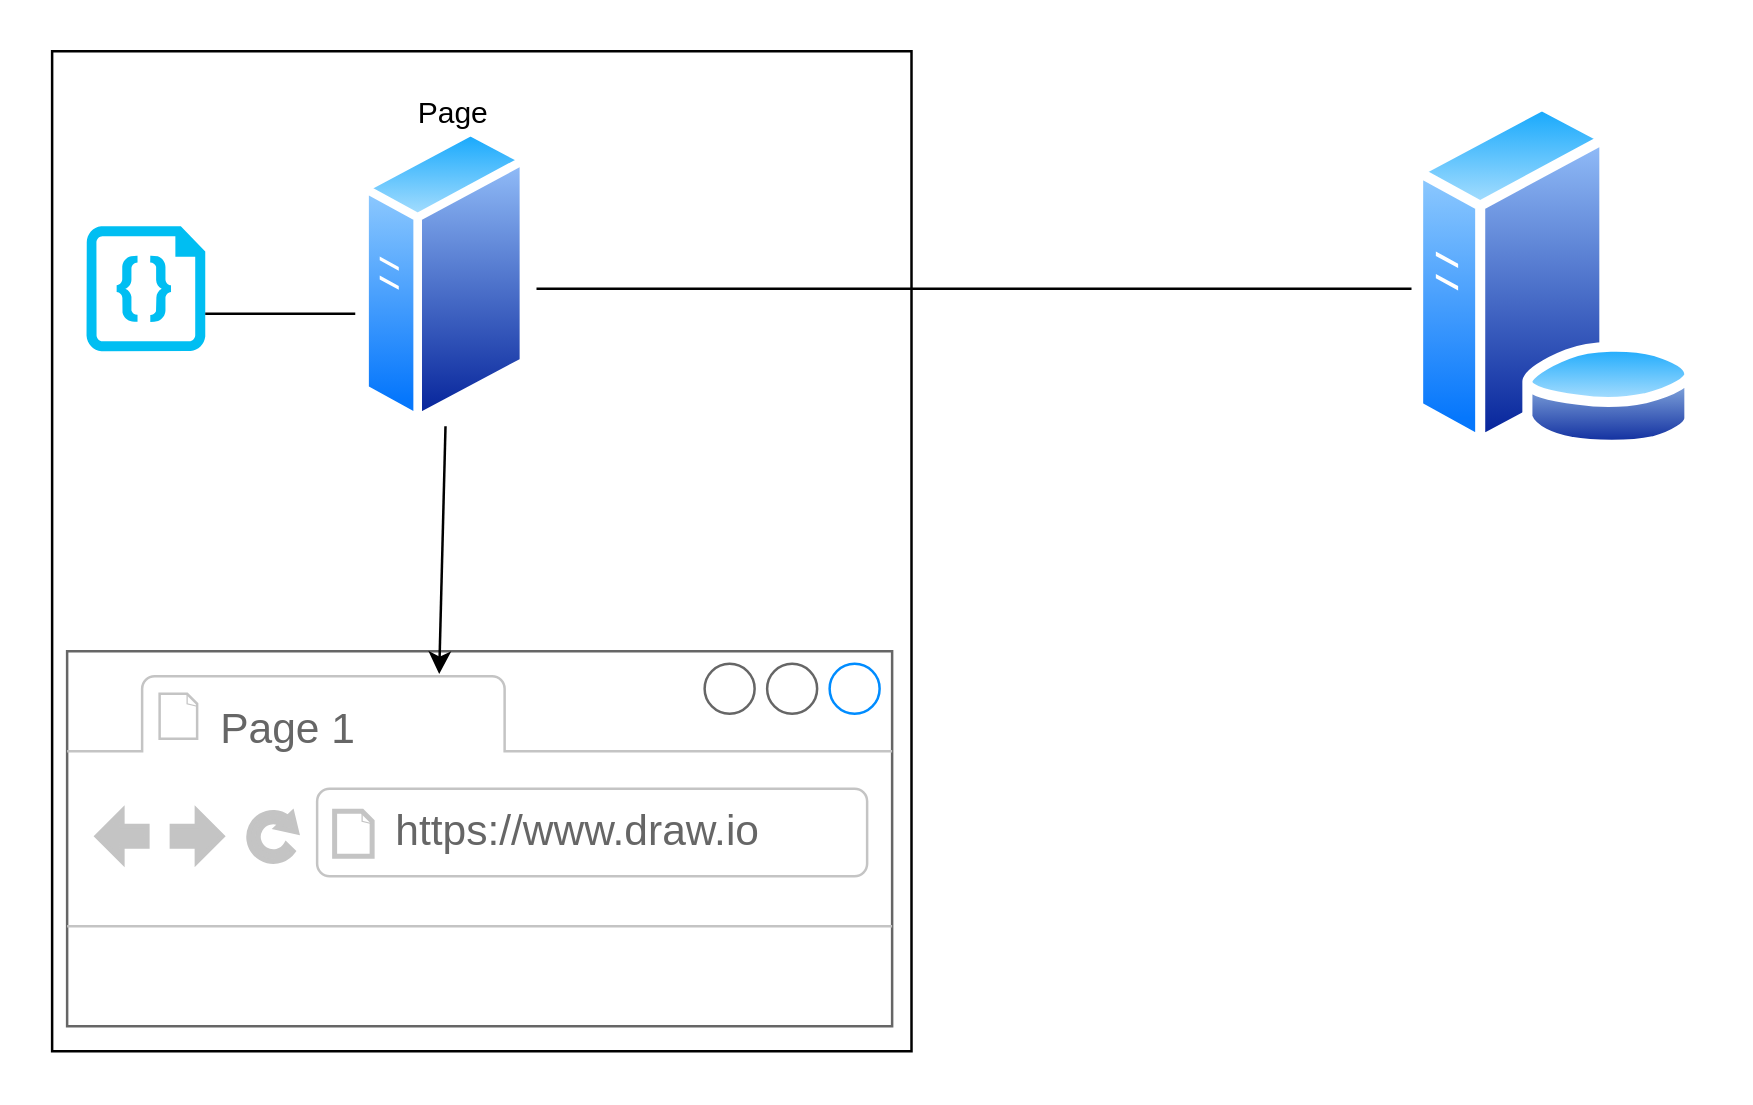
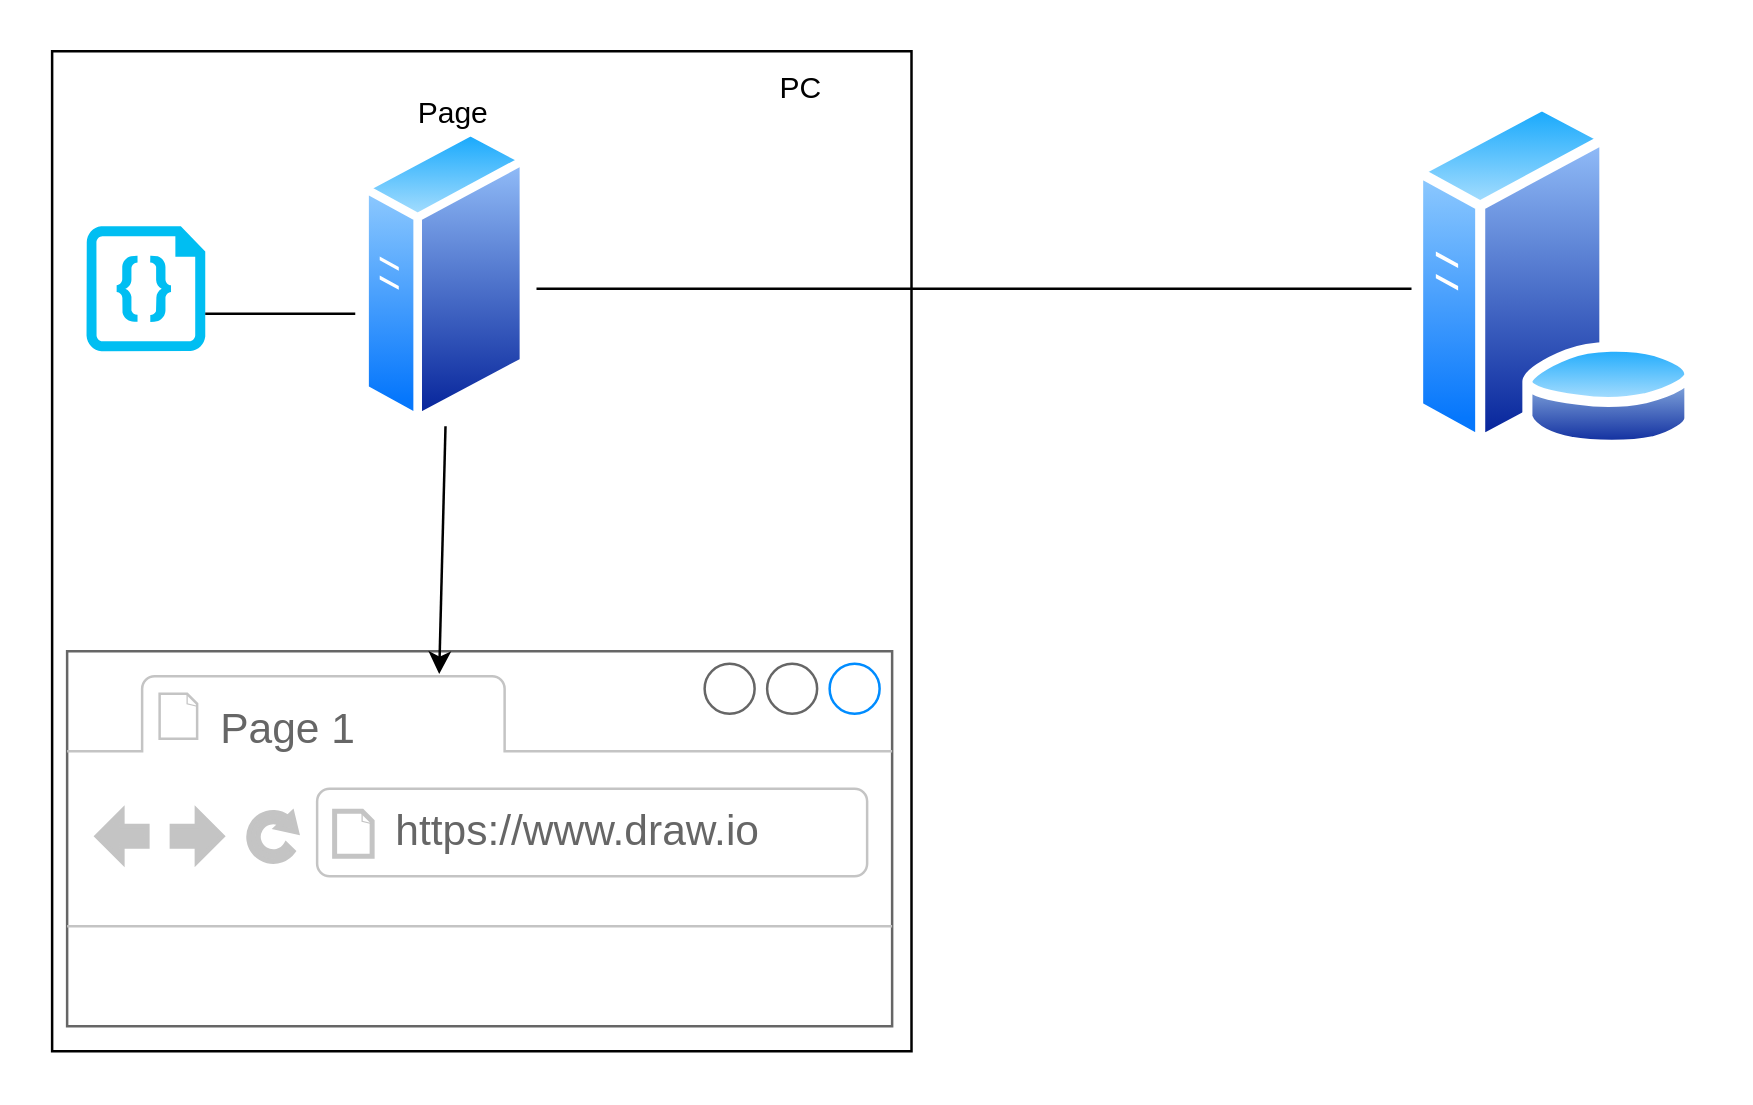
none -> (801, 89)
